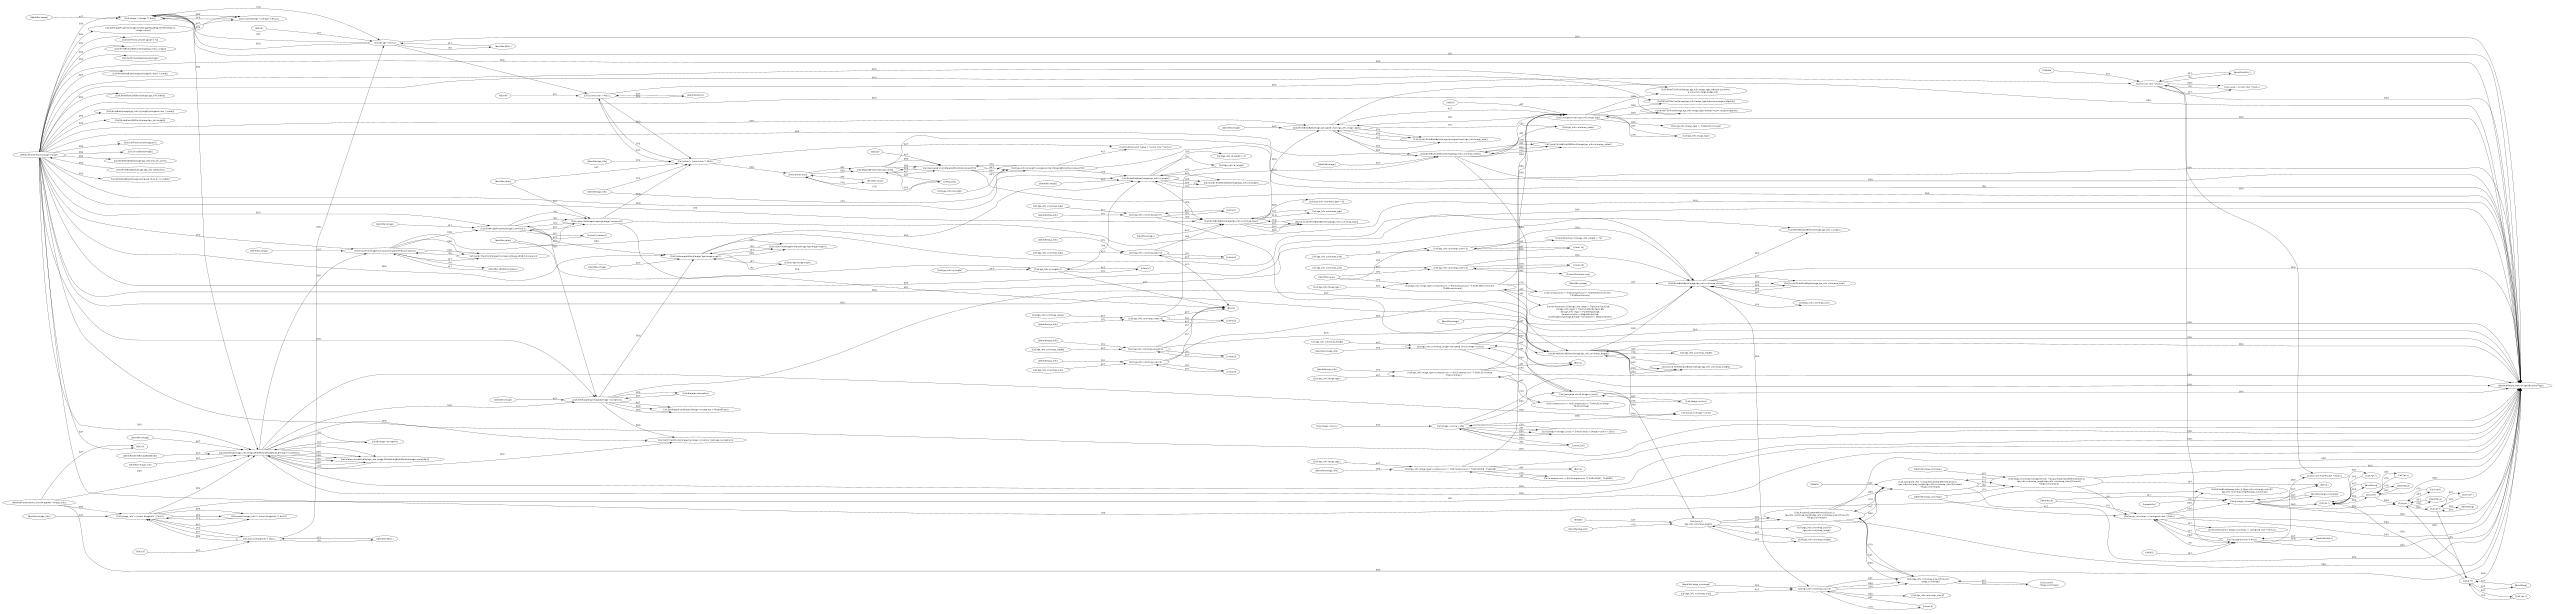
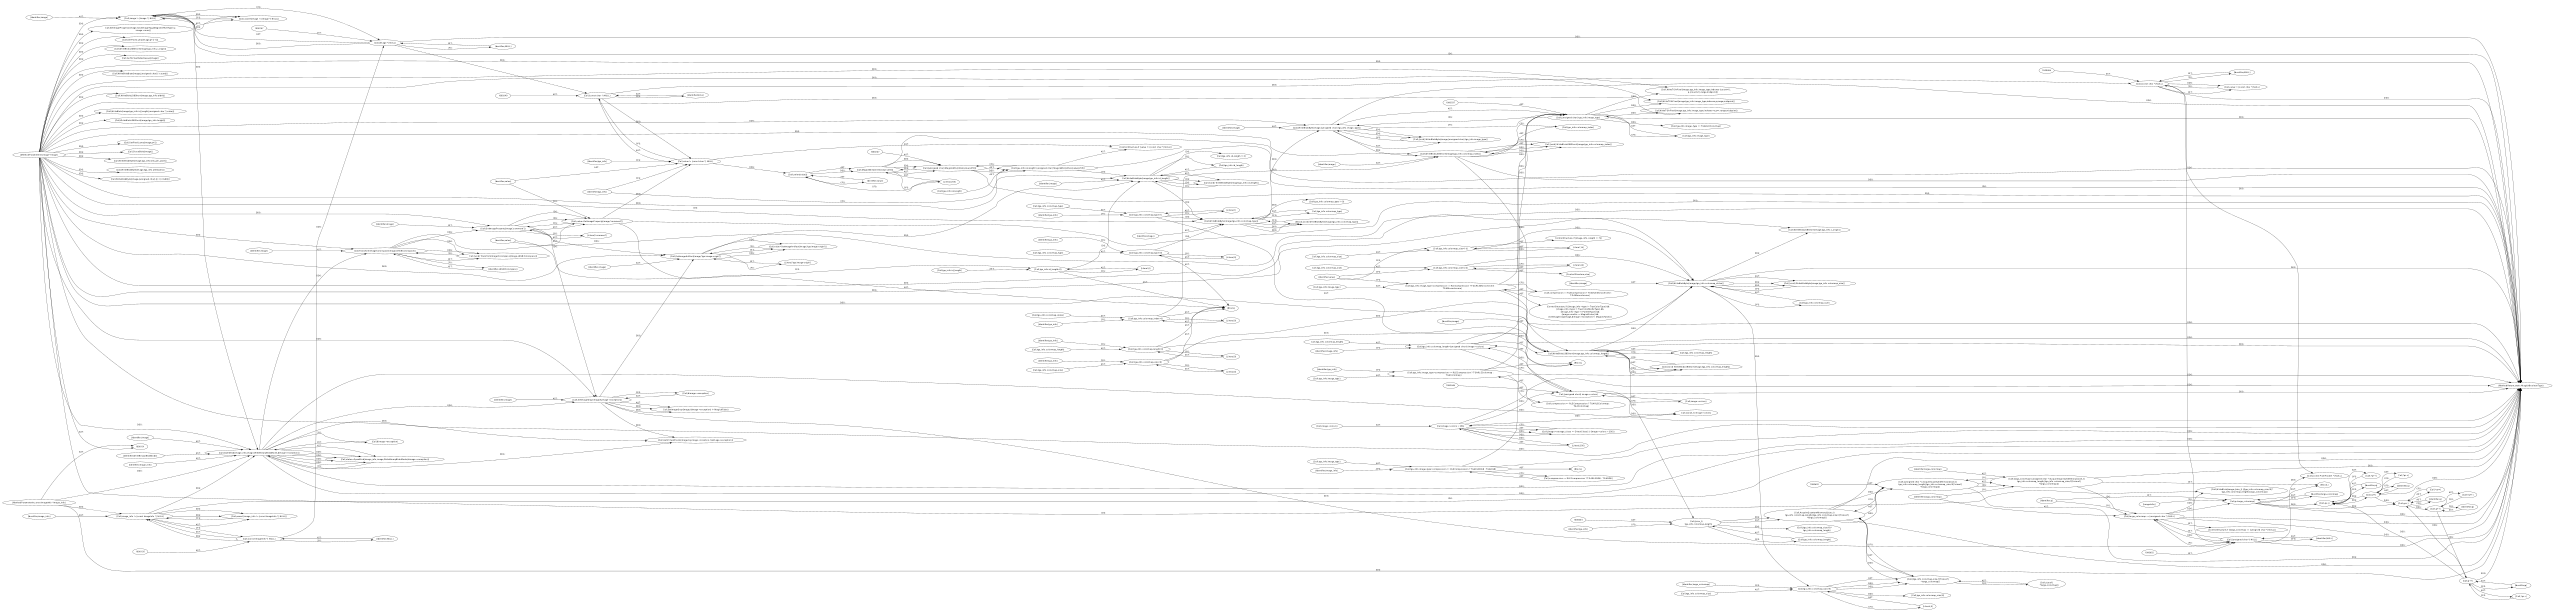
(82, 164) -> (80, 171)
(1560, 337) -> (1411, 519)
none -> (1451, 385)
